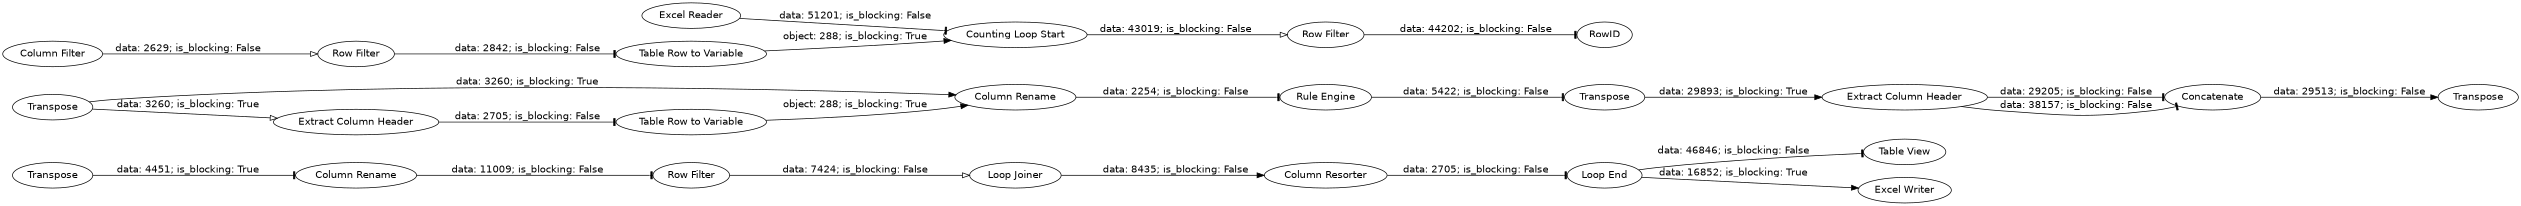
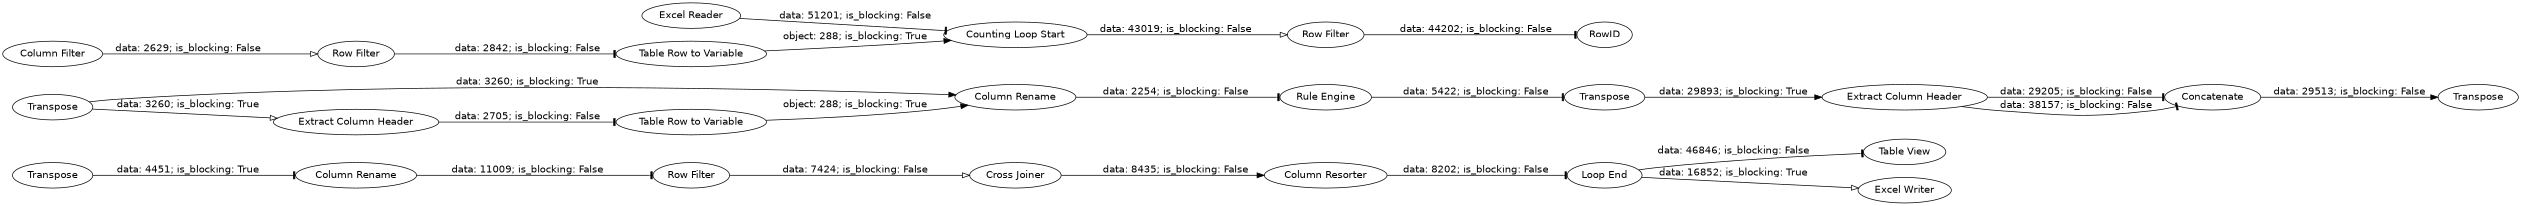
(1476, 170) -> (1476, 170)
(1015, 175) -> (1015, 175)
(1746, 183) -> (1746, 183)
